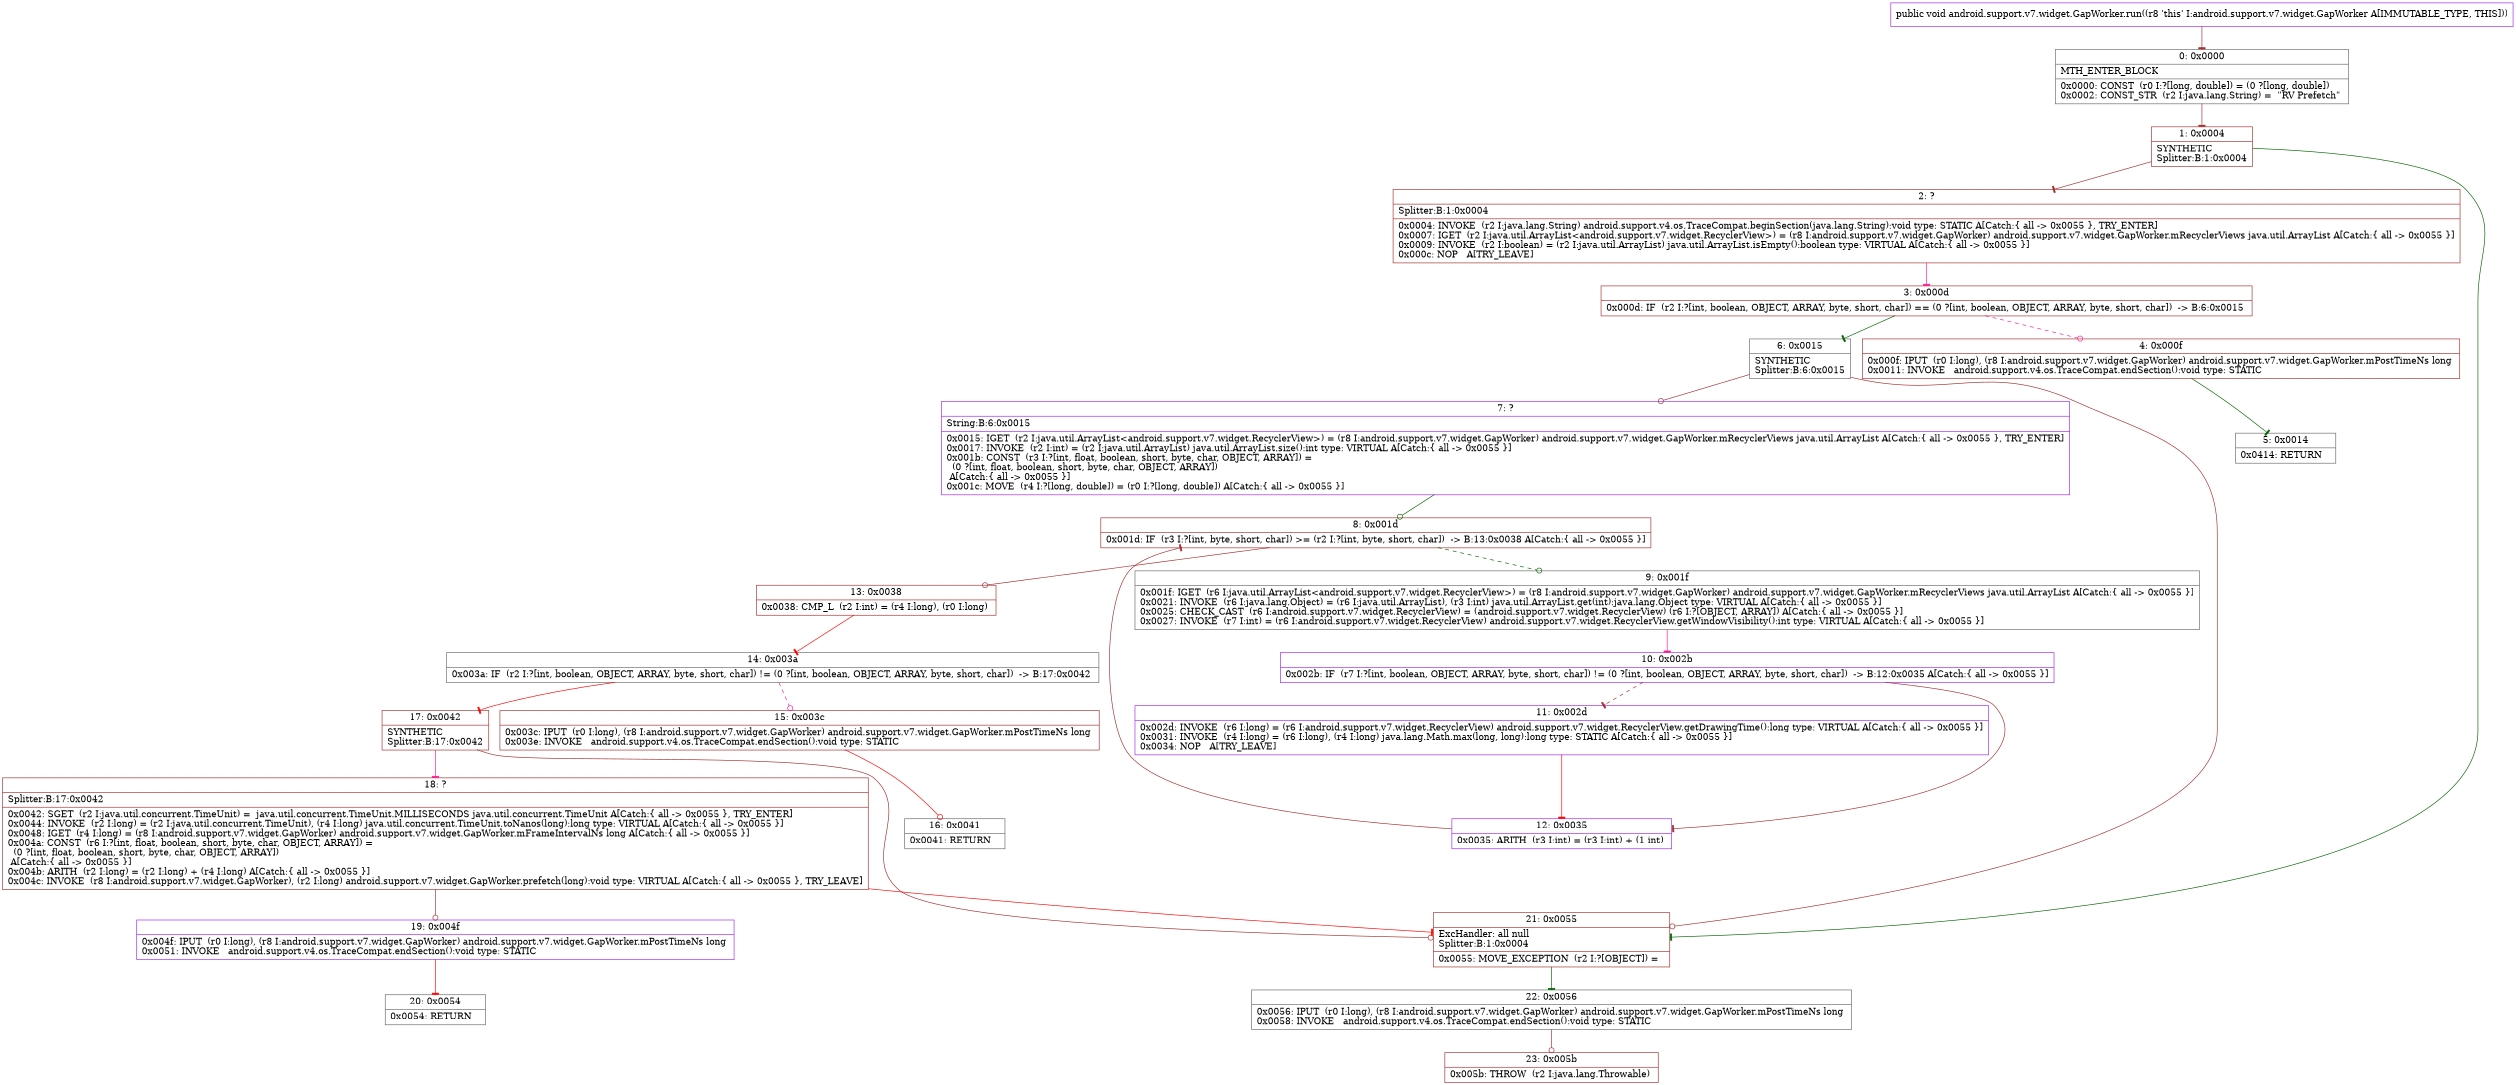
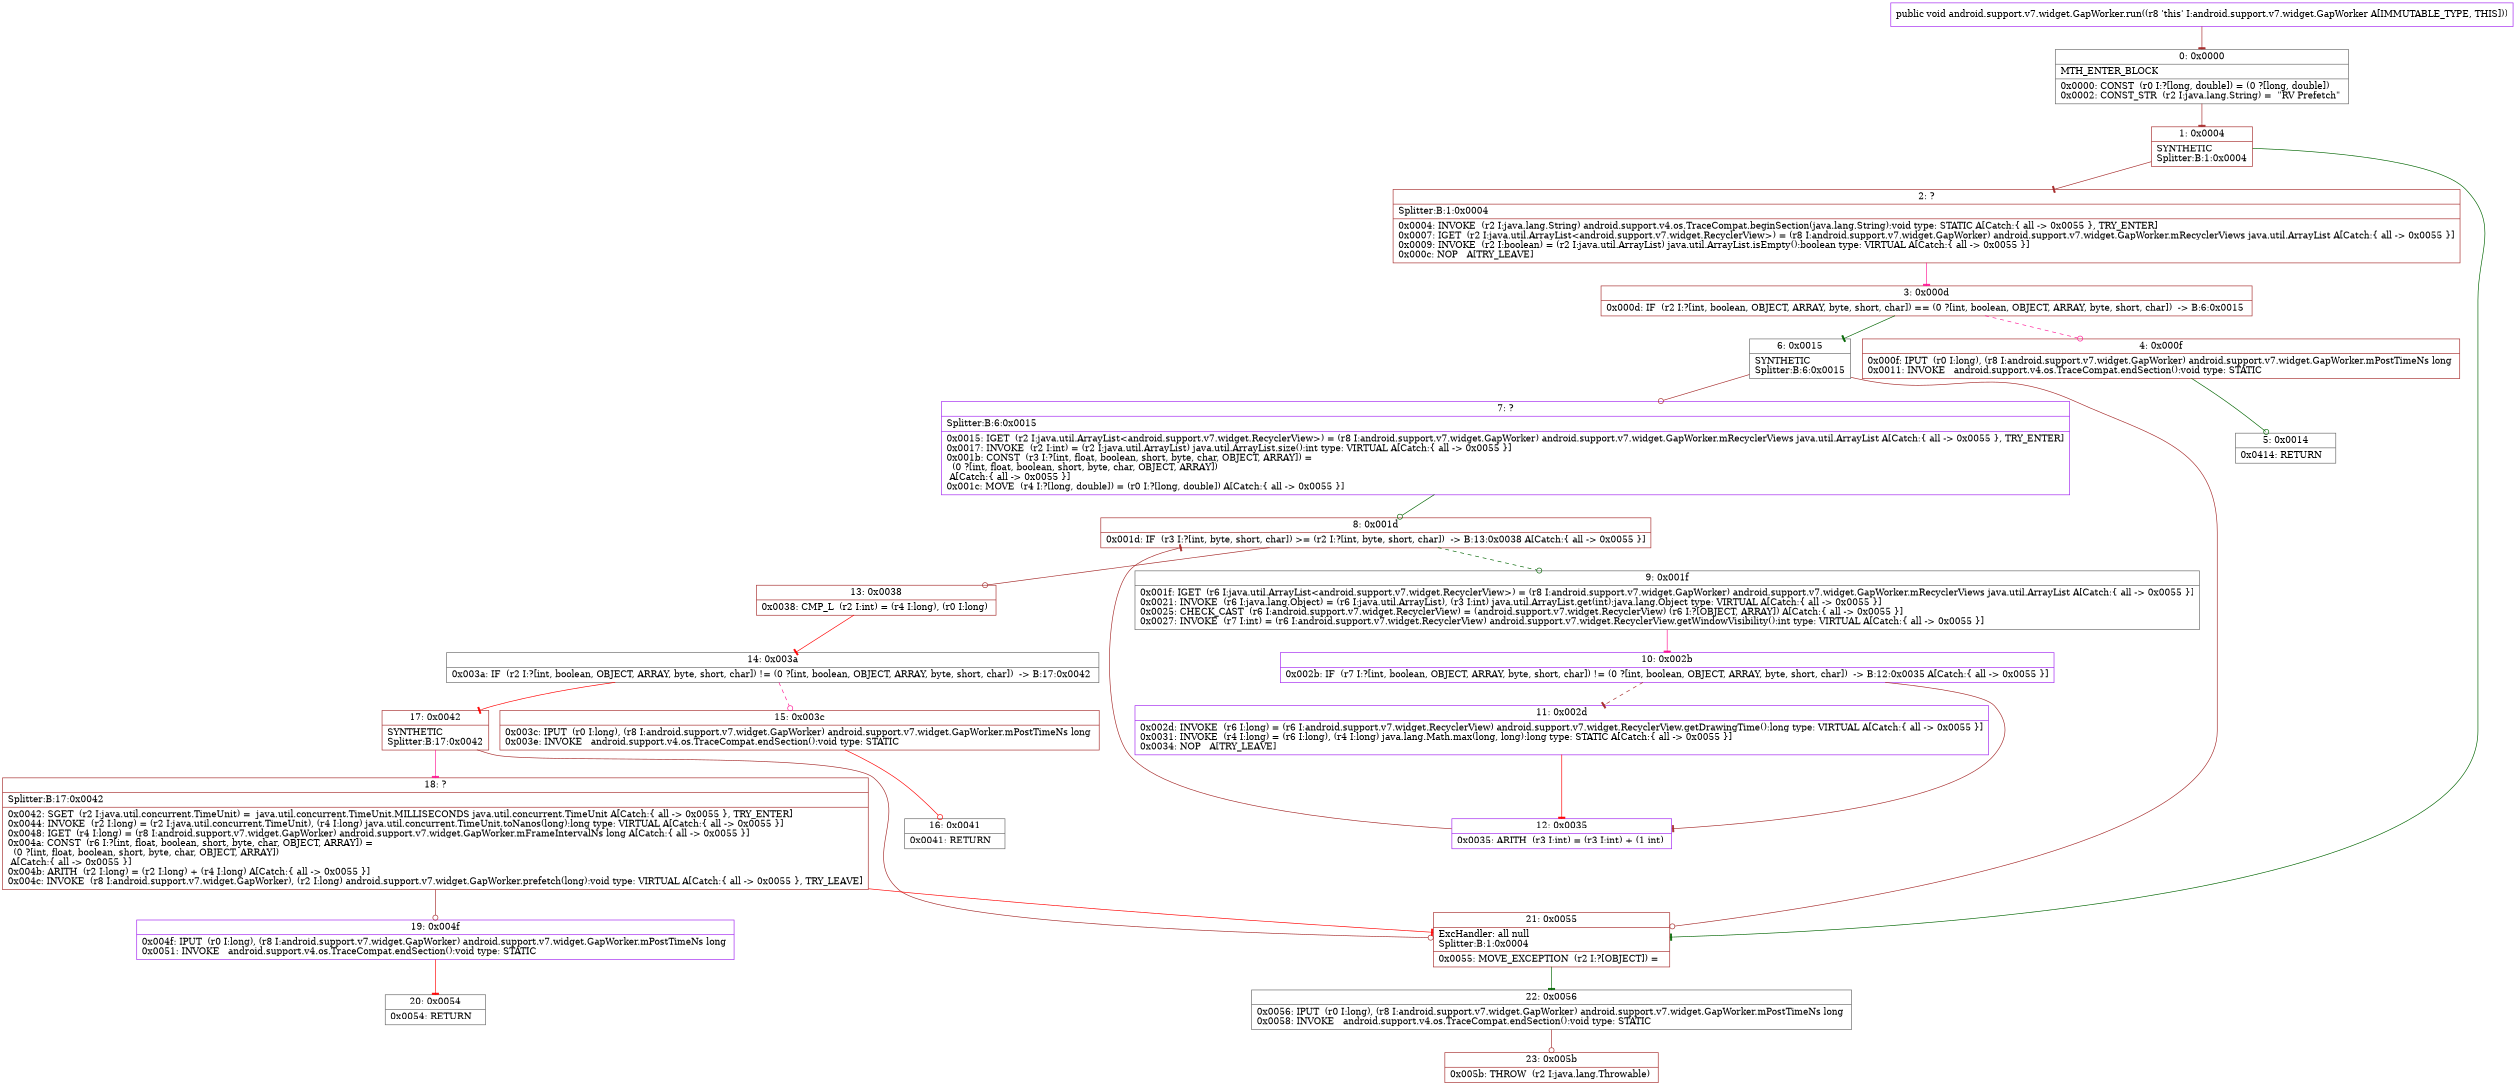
(2229, 404) -> (2229, 404)
(989, 424) -> (992, 424)
